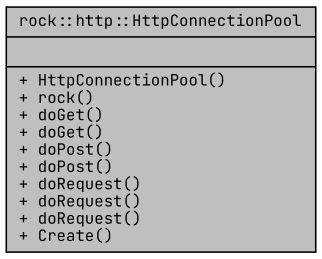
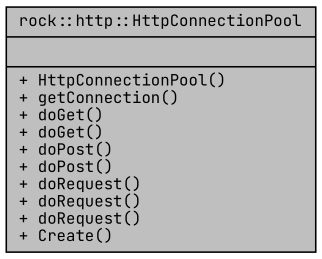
(57, 98) -> (100, 98)
